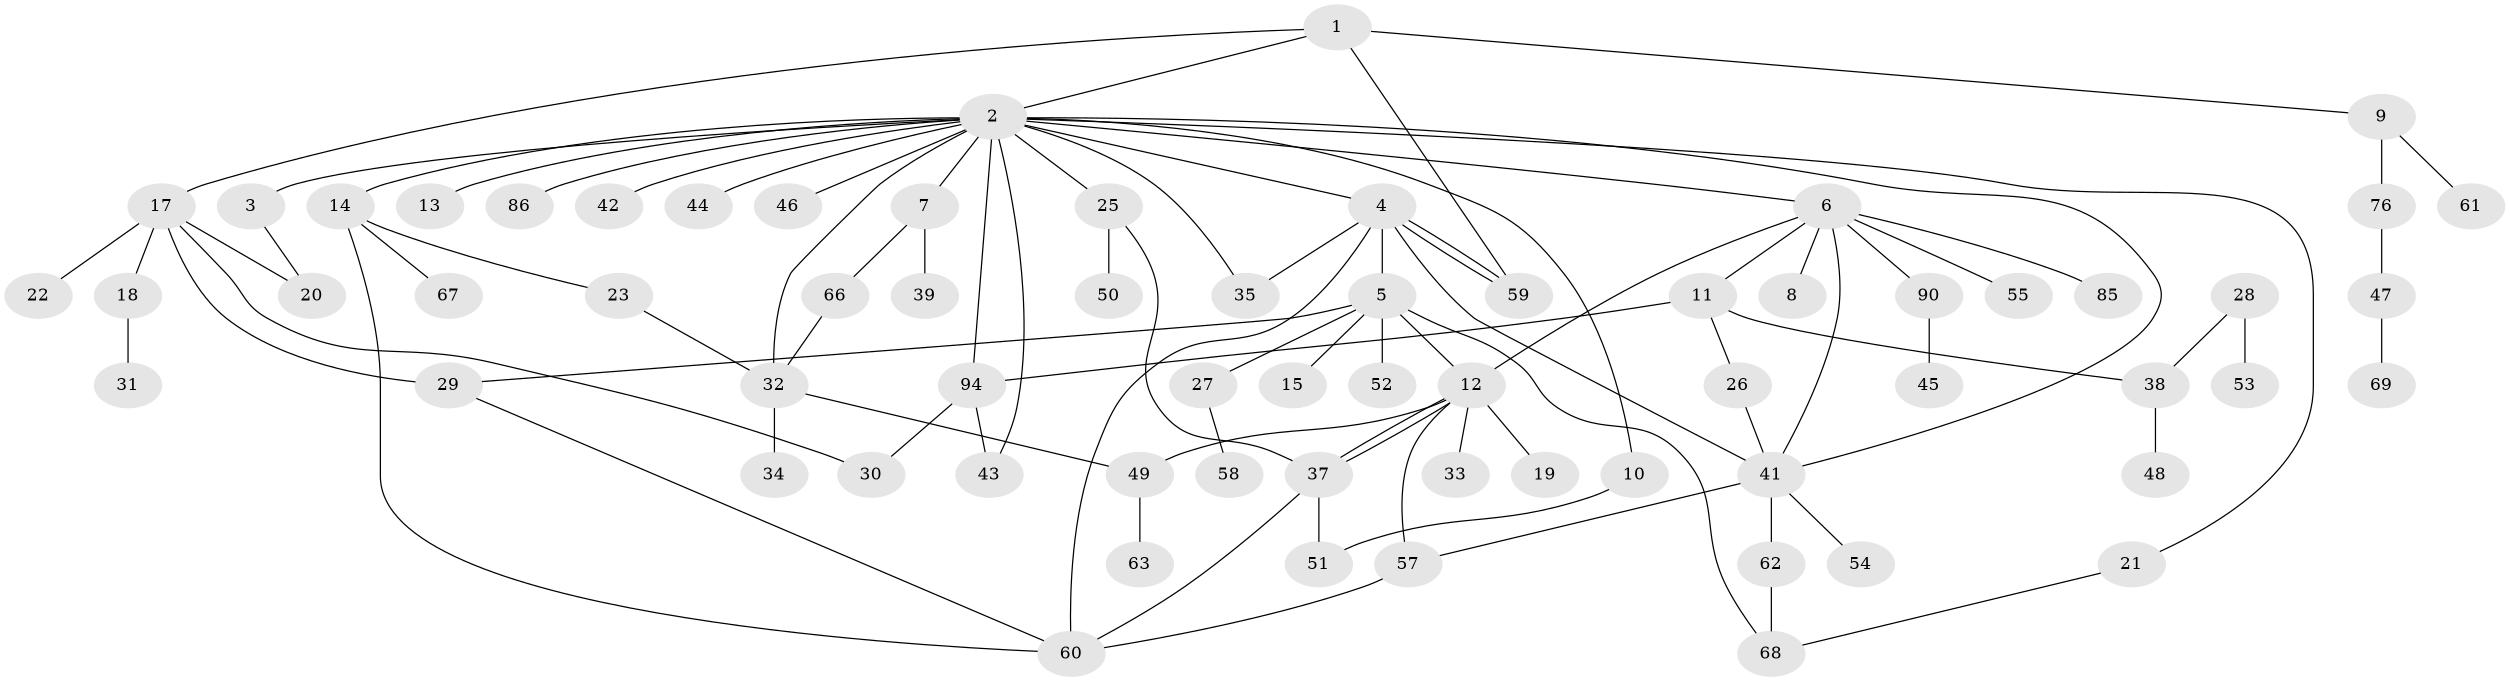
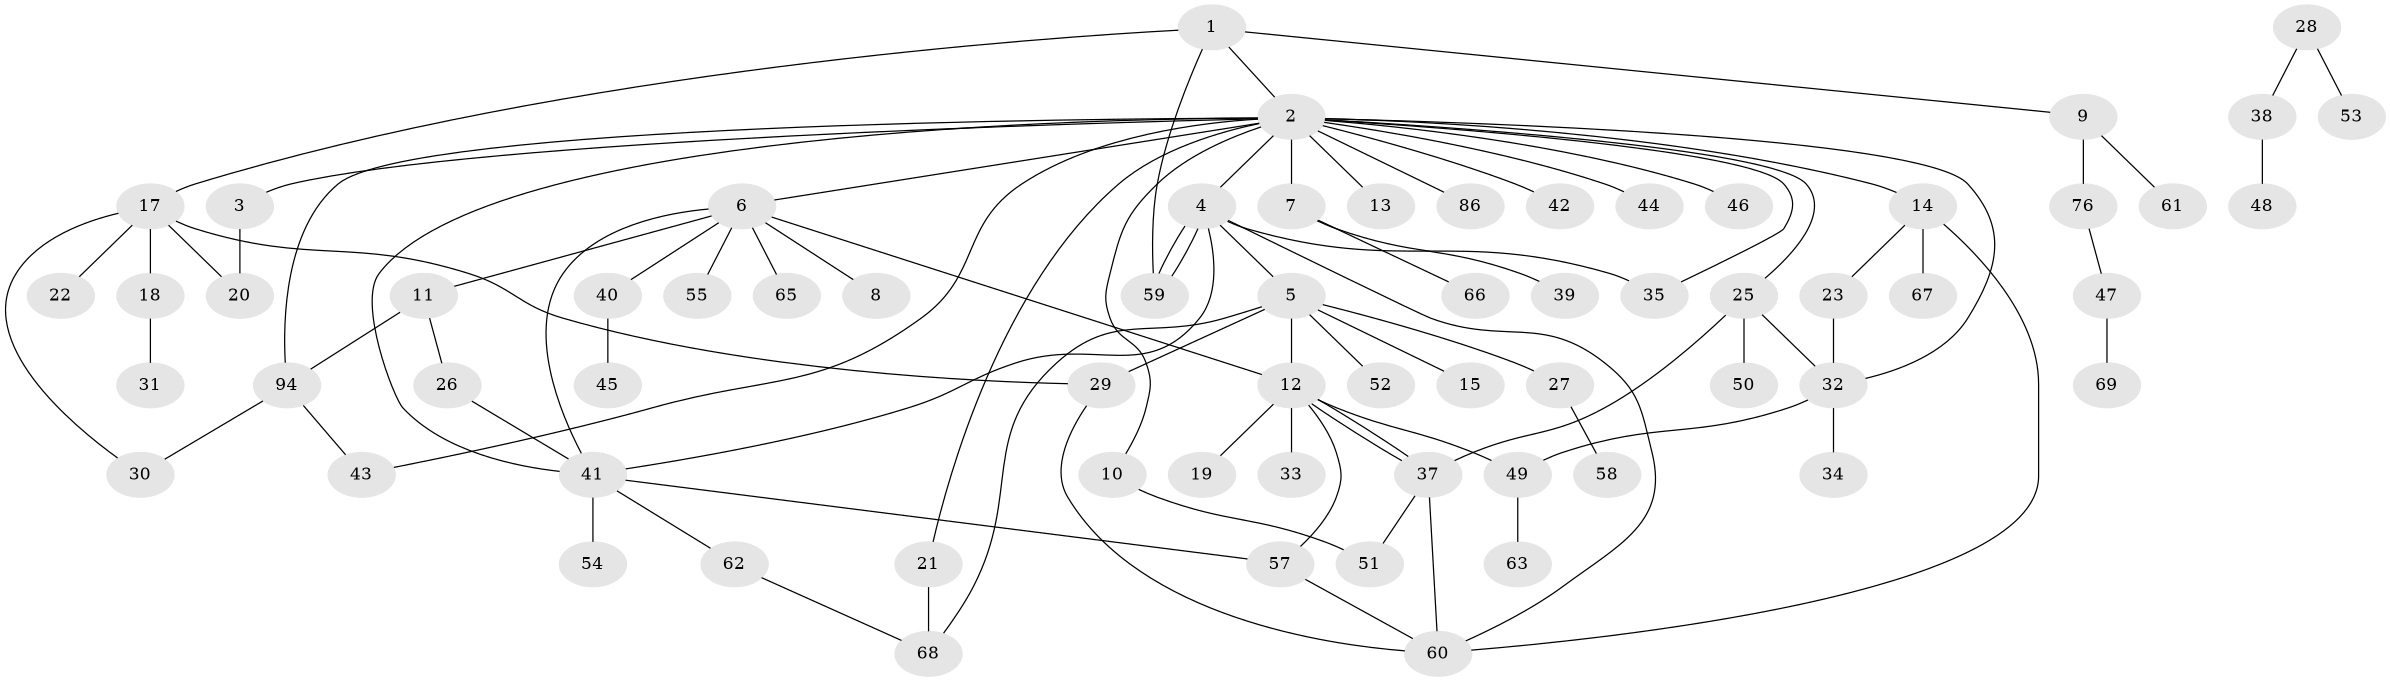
(1929, 296) -> (608, 296)
(2108, 296) -> (787, 296)
(805, 341) -> (1789, 340)
(1914, 351) -> none
